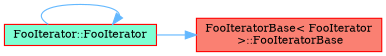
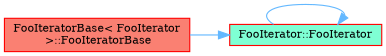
(171, 35) -> (204, 35)
